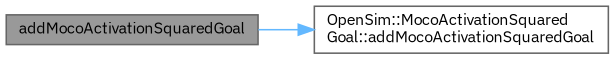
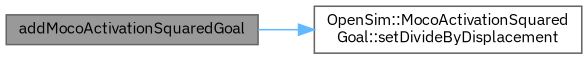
(461, 30) -> (448, 30)
